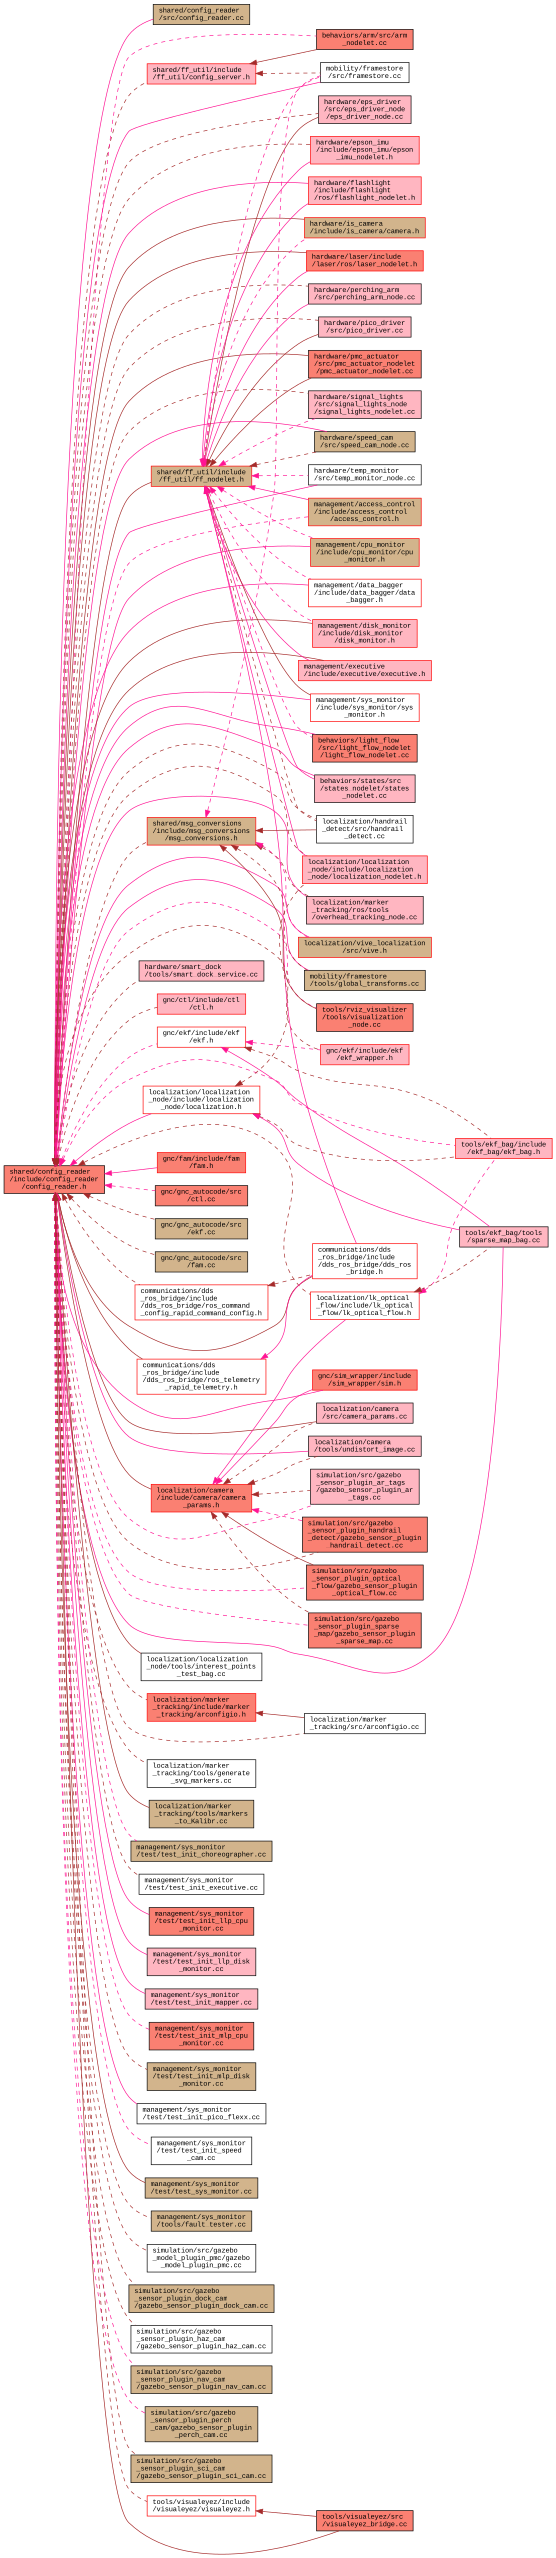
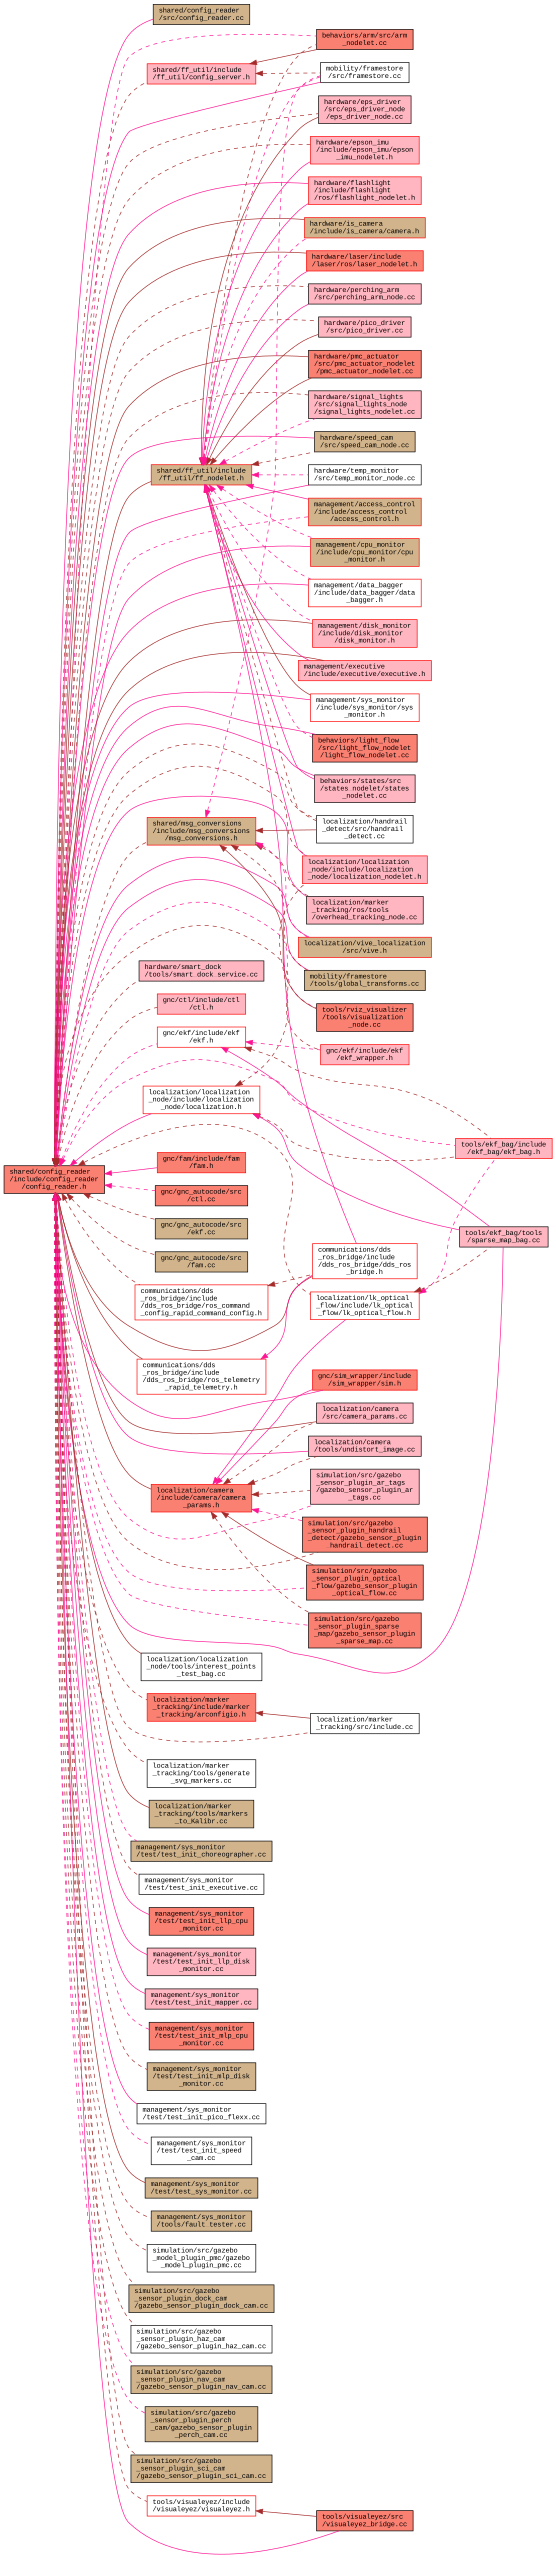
none -> (228, 273)
(365, 1724) -> (365, 1724)
(97, 2321) -> (97, 2321)
